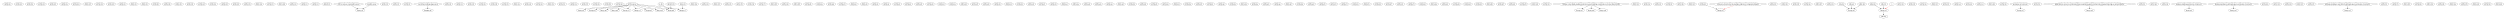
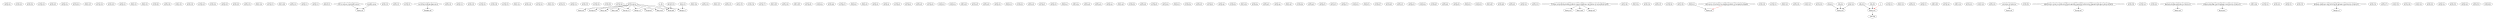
(1378, 4) -> none
